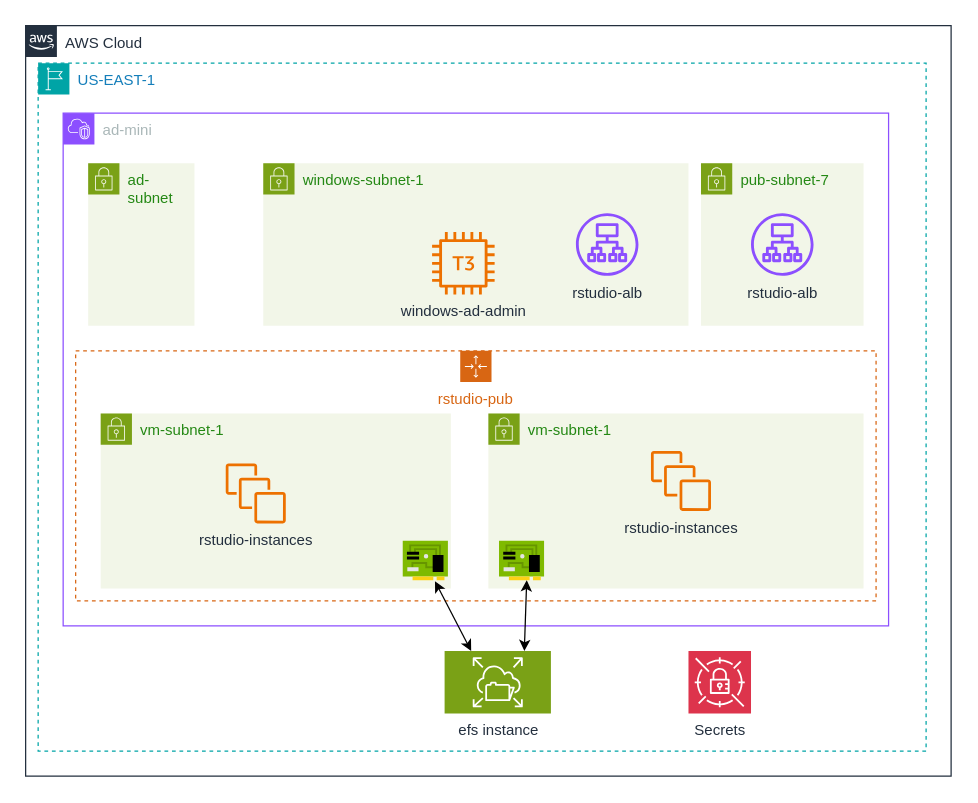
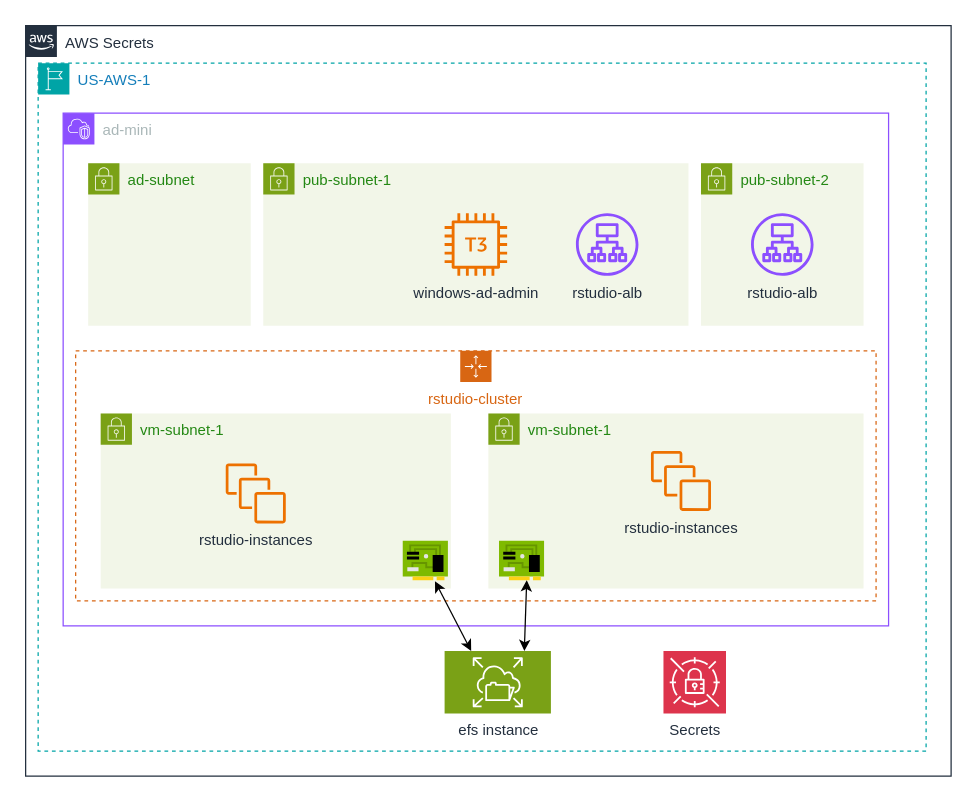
(100, 43) -> (110, 43)
(116, 81) -> (112, 81)
(368, 181) -> (354, 181)
(791, 181) -> (791, 181)
(141, 244) -> (169, 244)
(463, 263) -> (476, 244)
(476, 400) -> (476, 400)
(719, 682) -> (694, 682)
